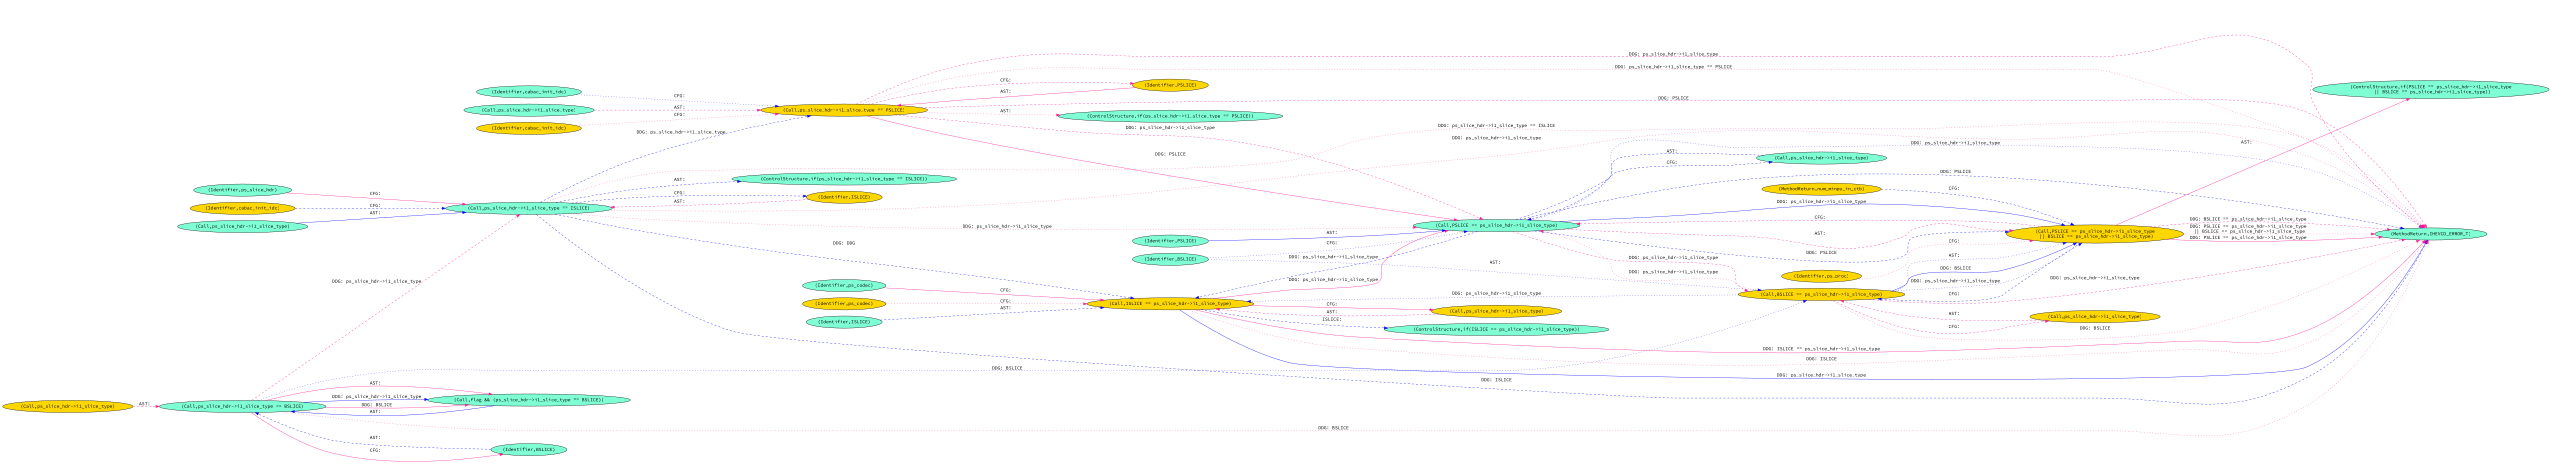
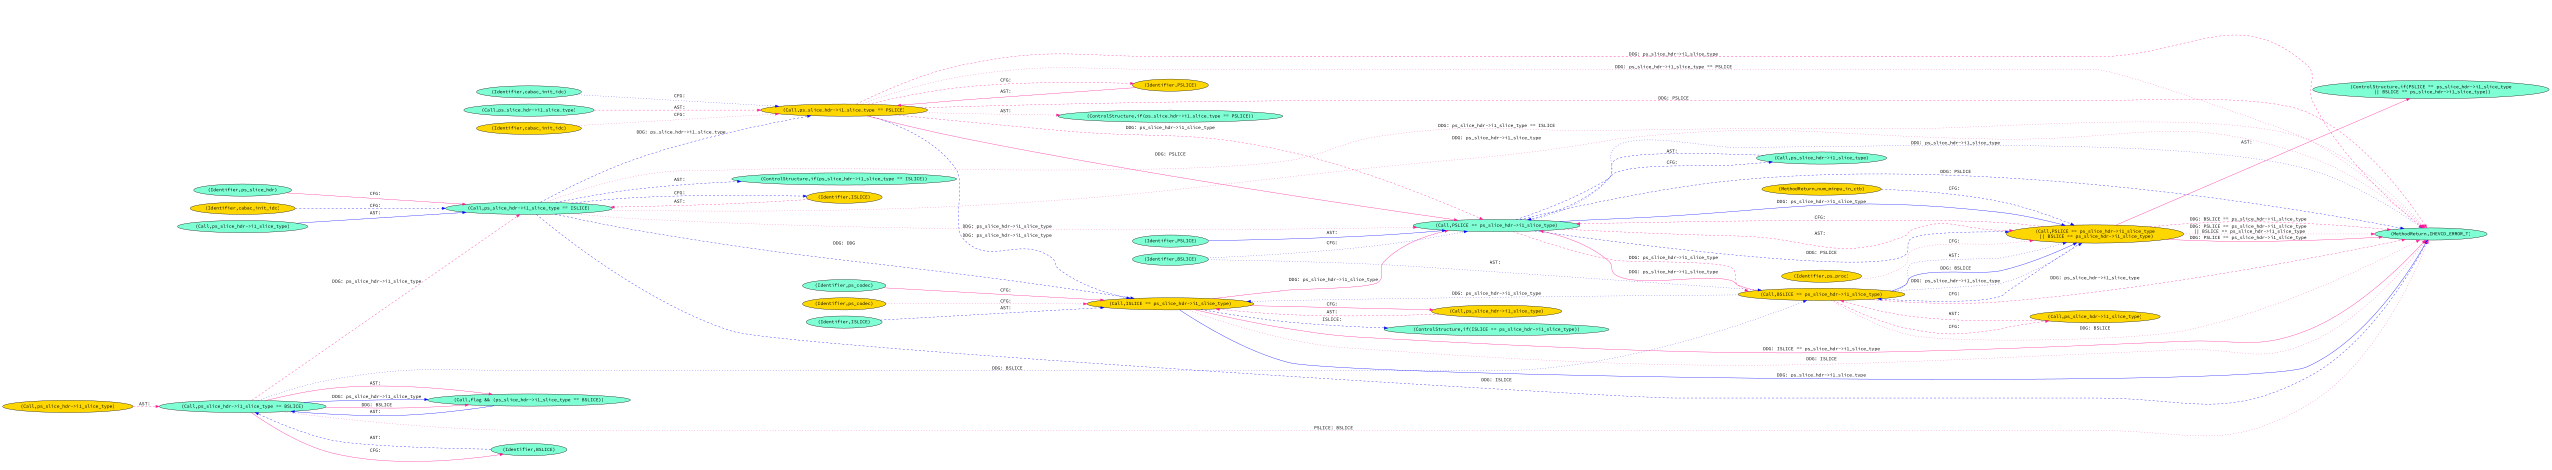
(1339, 268) -> (966, 241)
(1654, 281) -> (1654, 281)
(1334, 428) -> (1334, 428)
